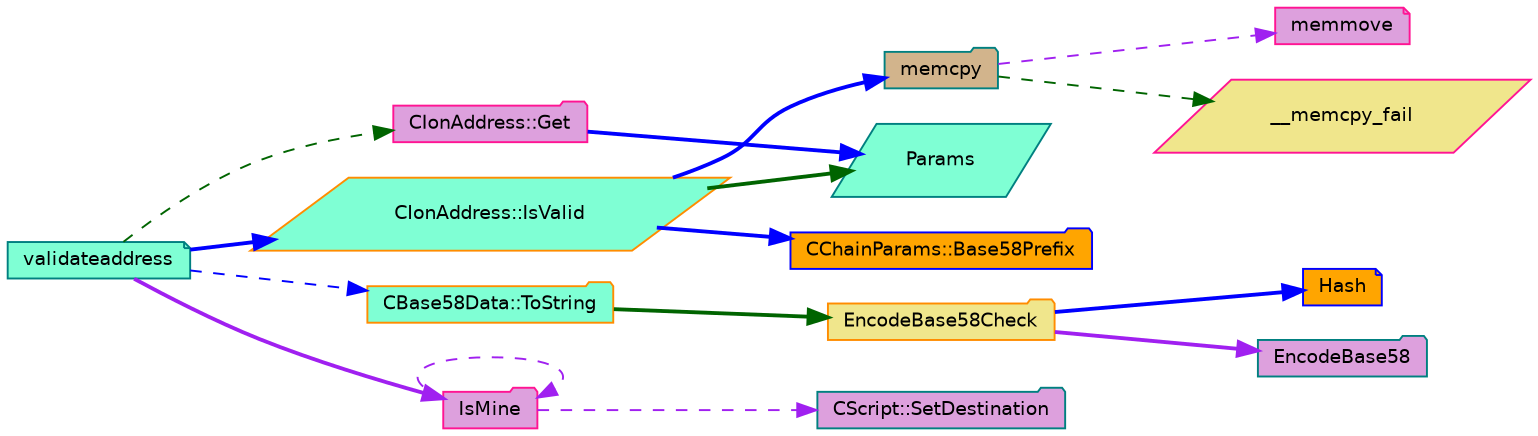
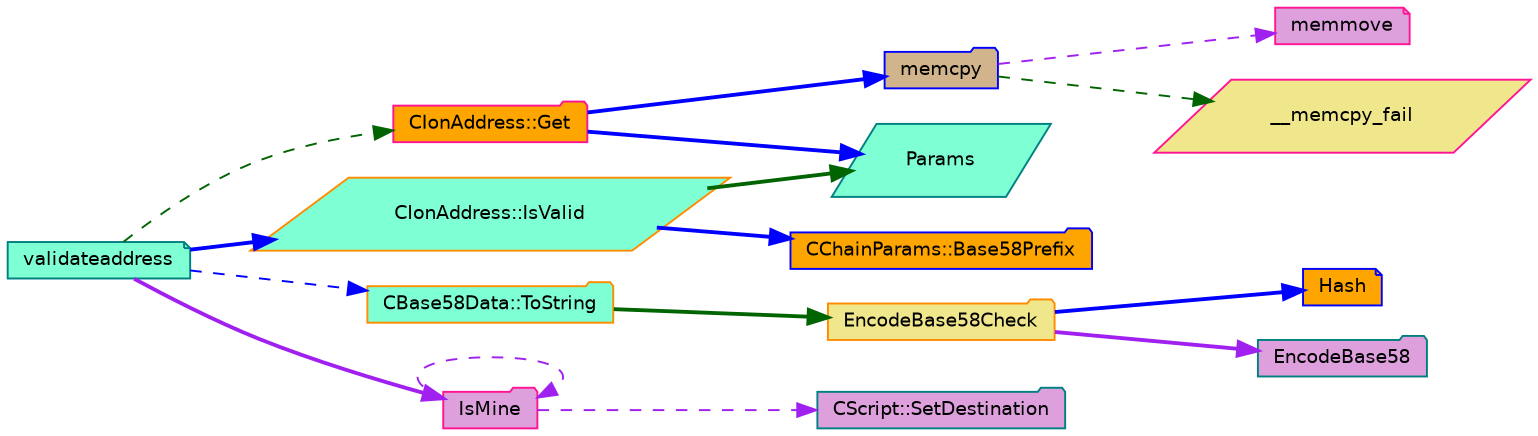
(941, 70) -> (941, 70)
(766, 123) -> (726, 96)
(490, 124) -> (490, 124)
